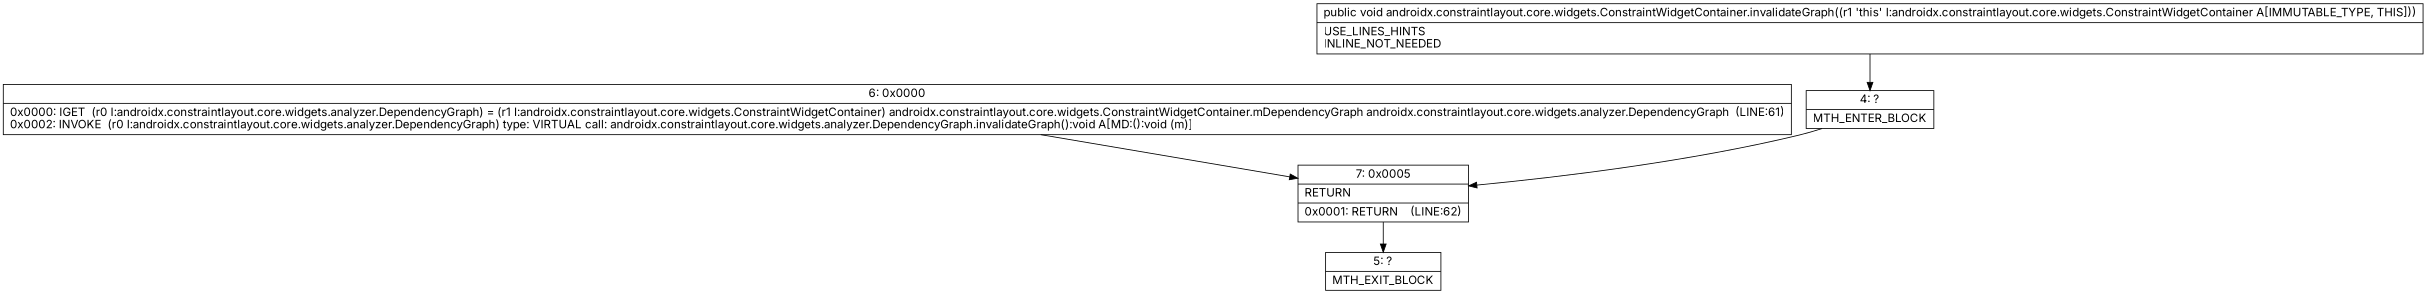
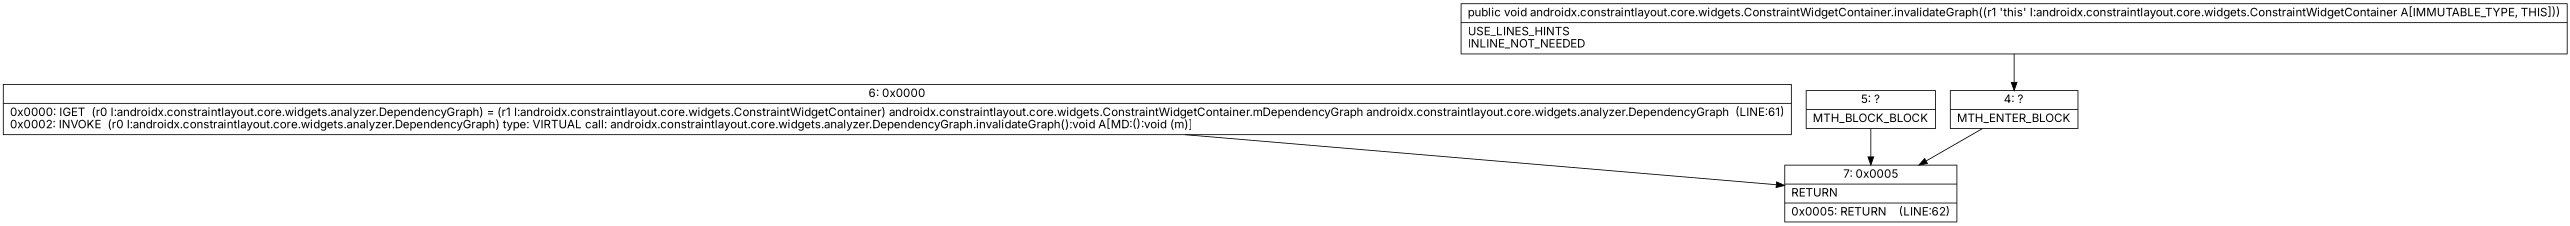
(1383, 212) -> (1871, 212)
(1383, 233) -> (1871, 143)
(1383, 280) -> (1871, 119)
